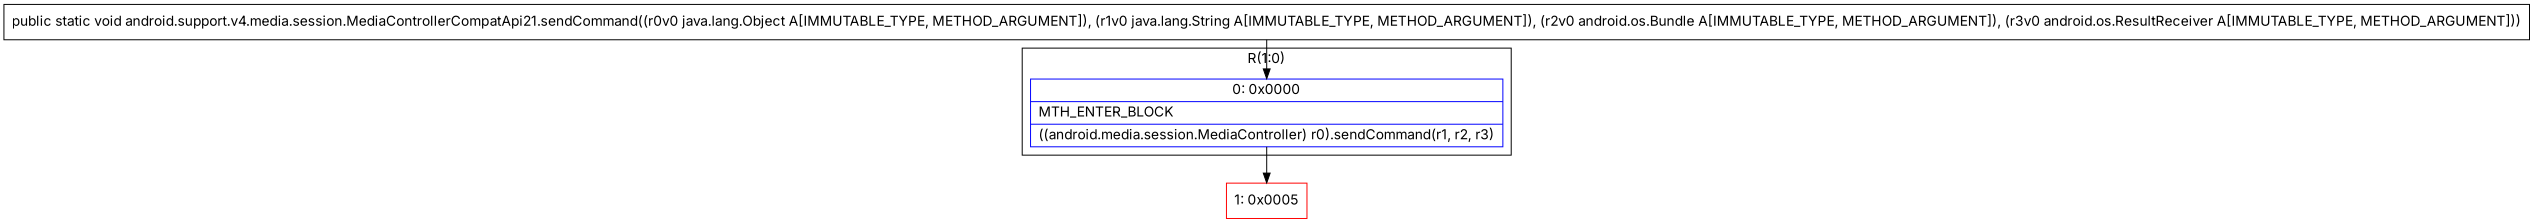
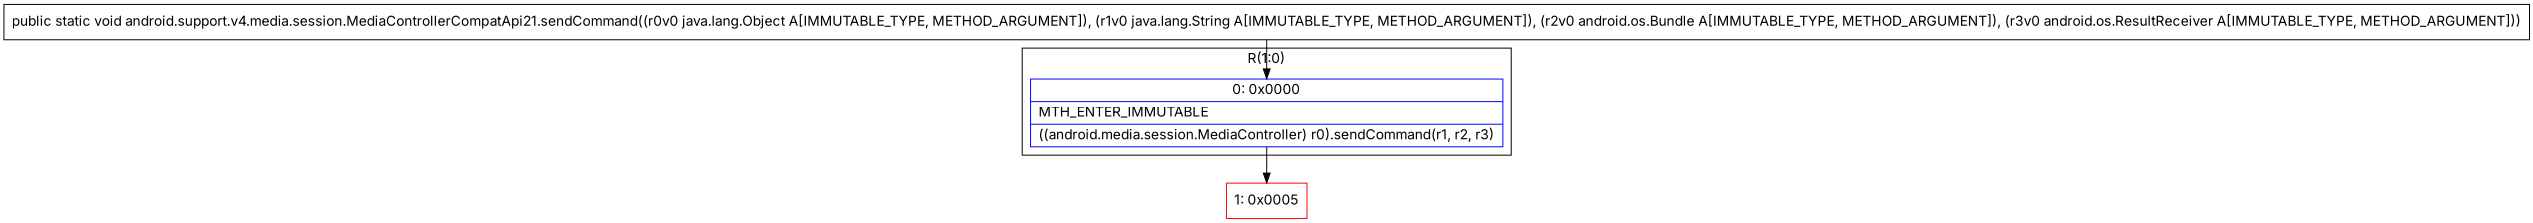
(1107, 112) -> (1124, 112)
